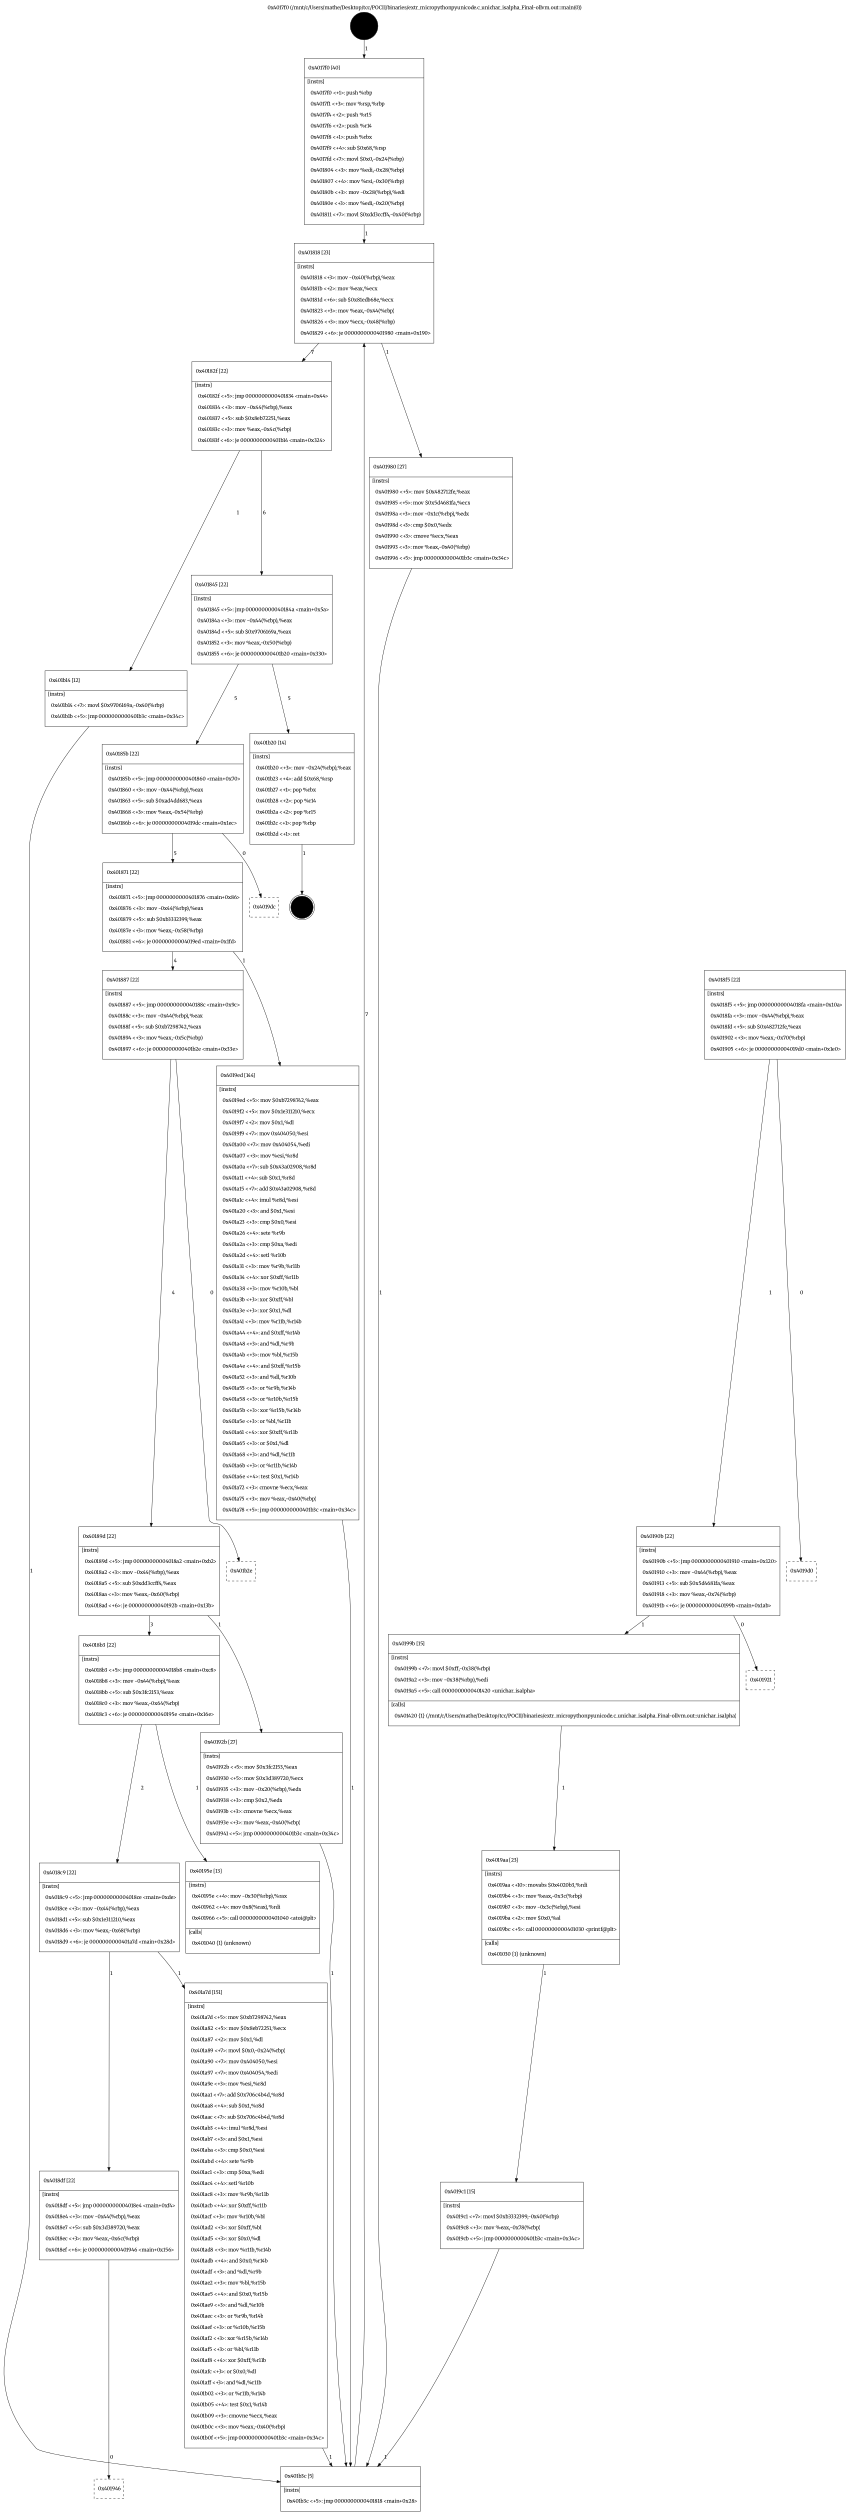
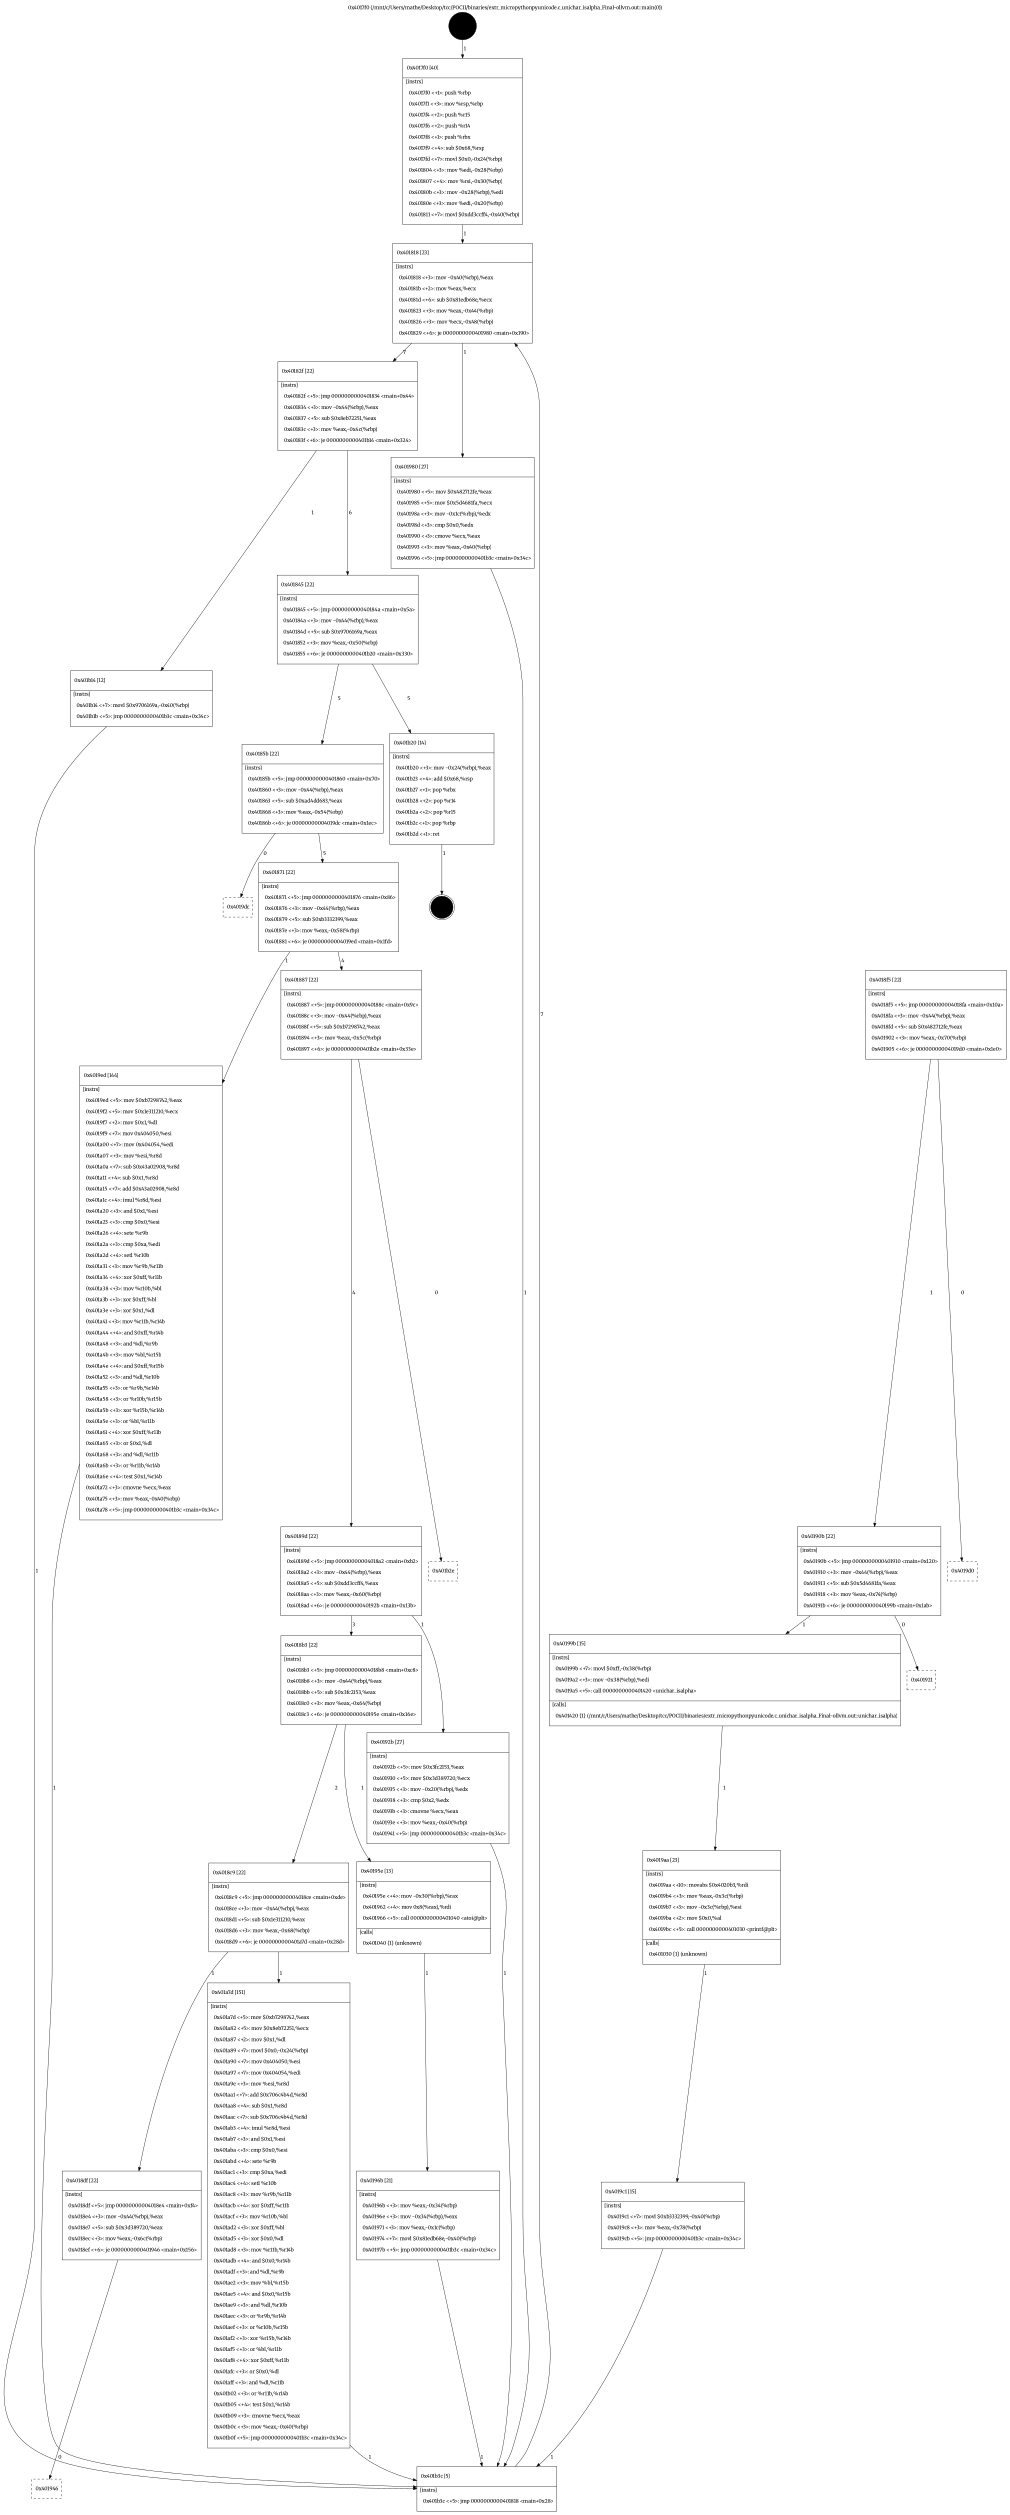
none -> (428, 2215)
